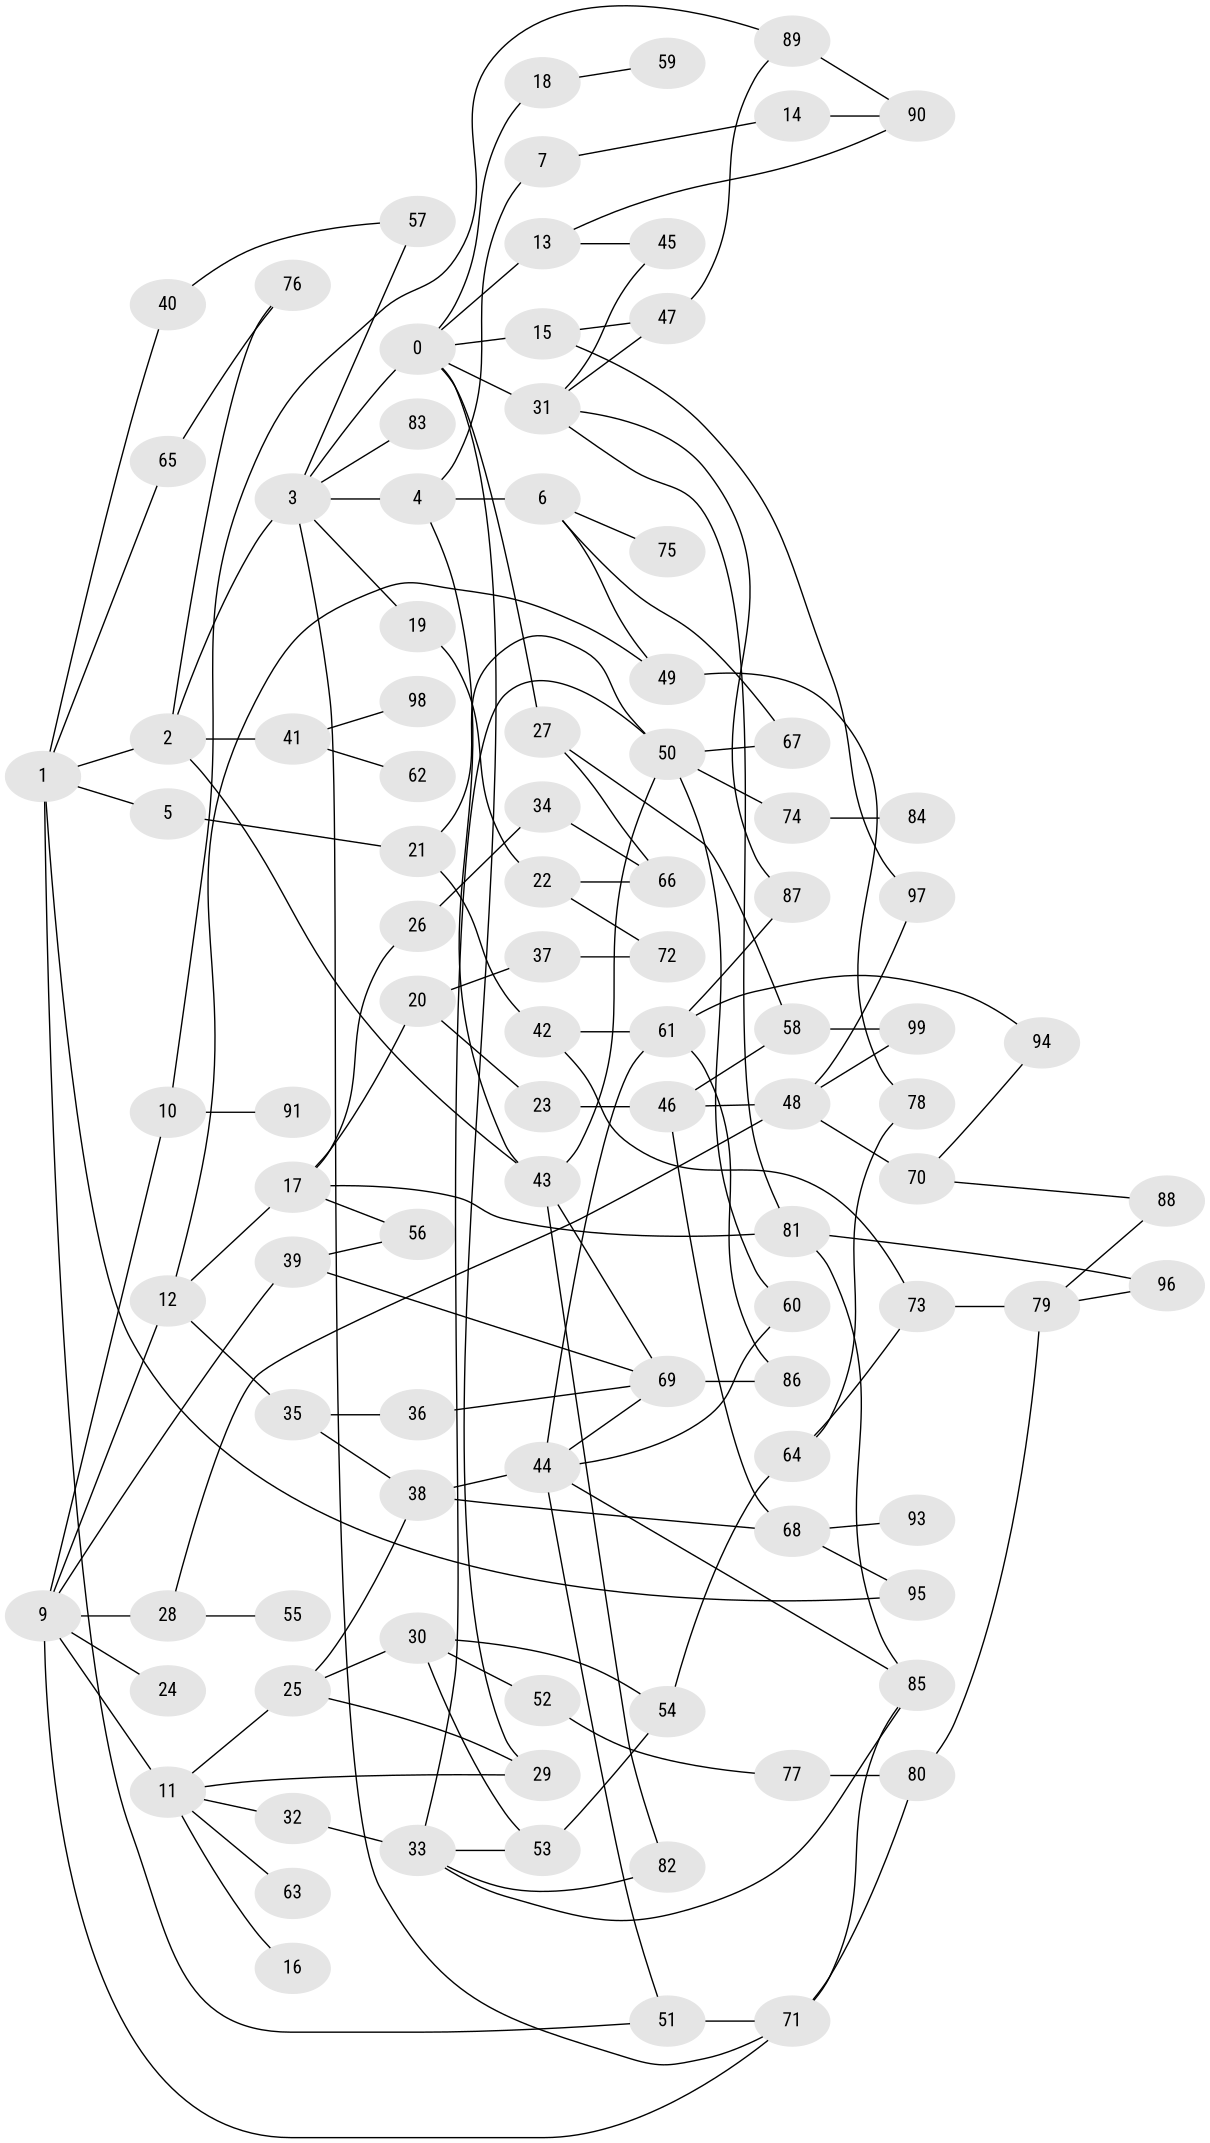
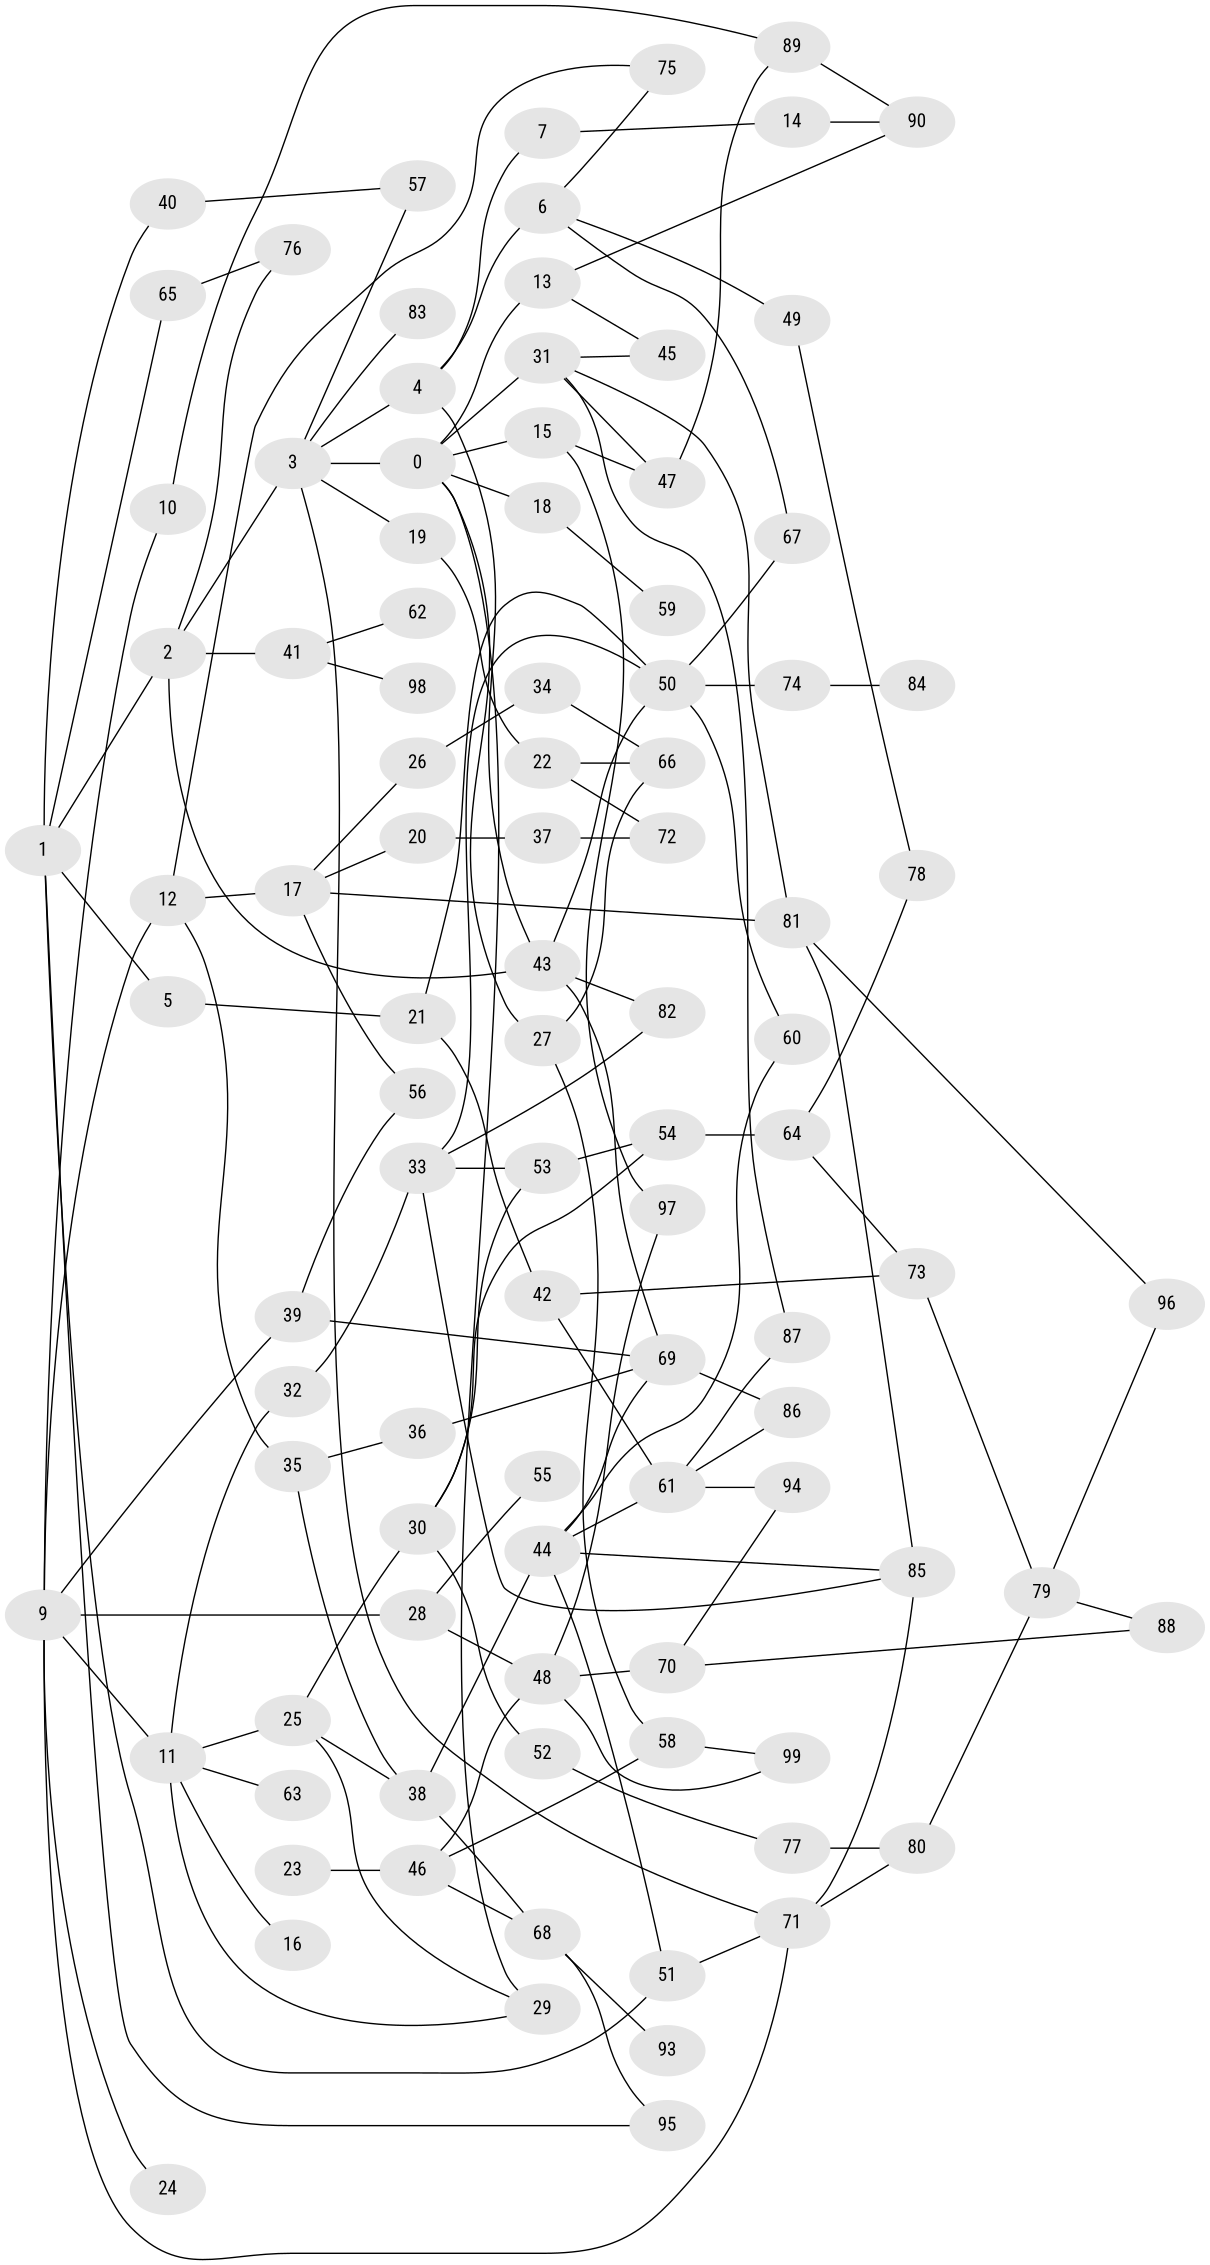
(229, 763) -> (280, 380)
(490, 1062) -> none
(293, 1112) -> none
